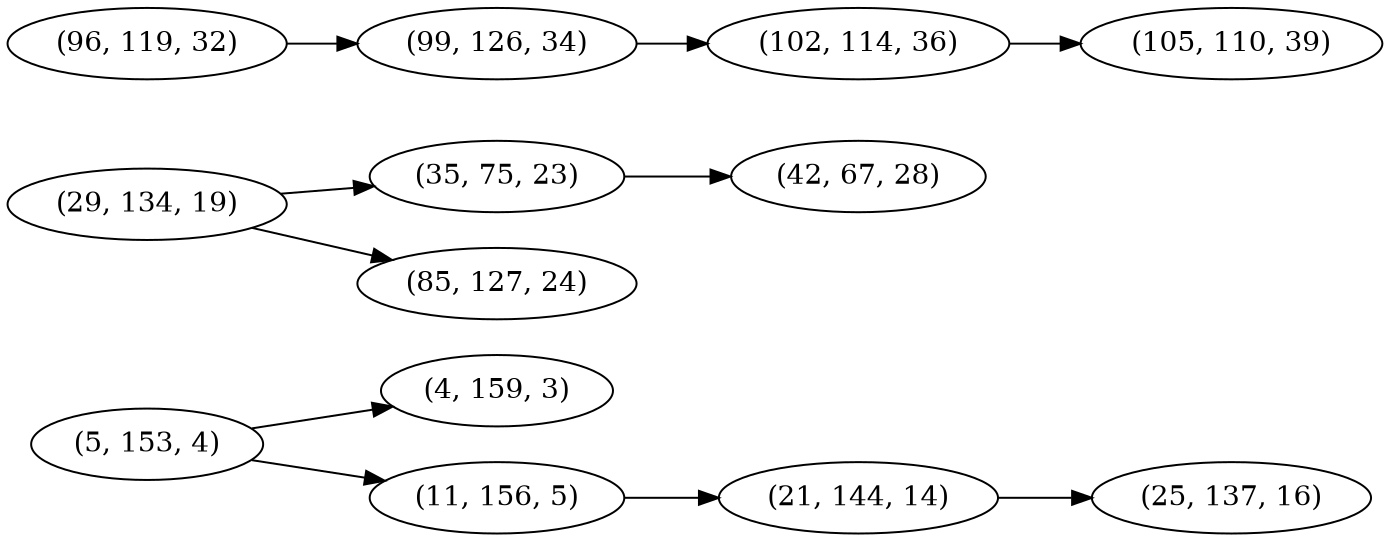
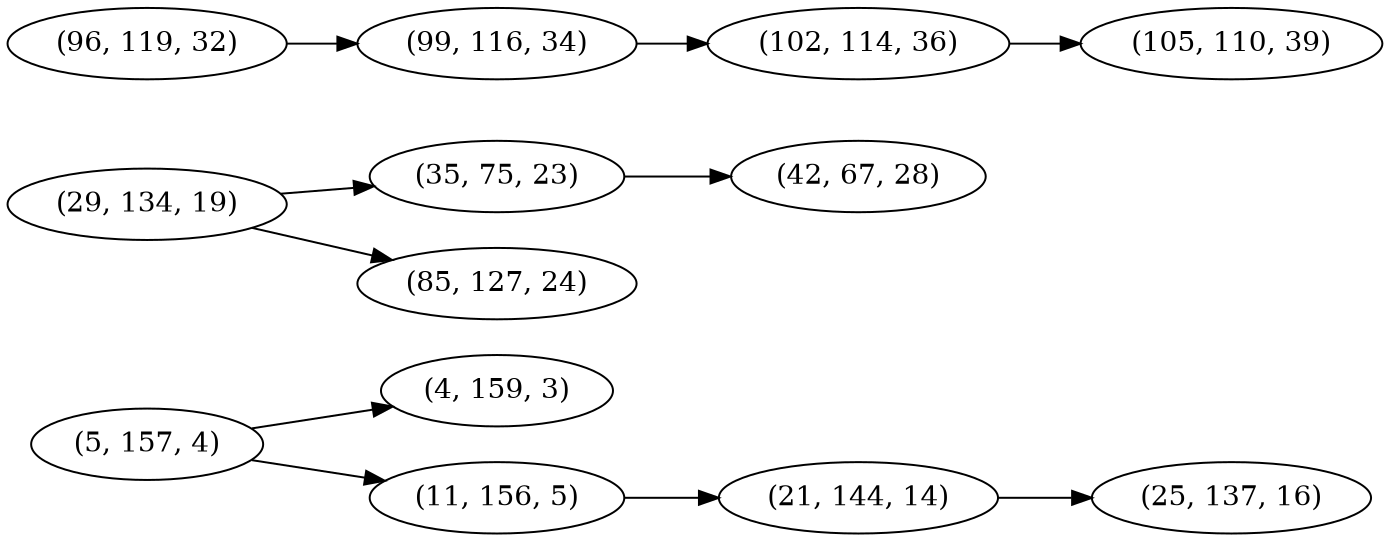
(497, 44) -> (497, 44)
(147, 444) -> (147, 444)
